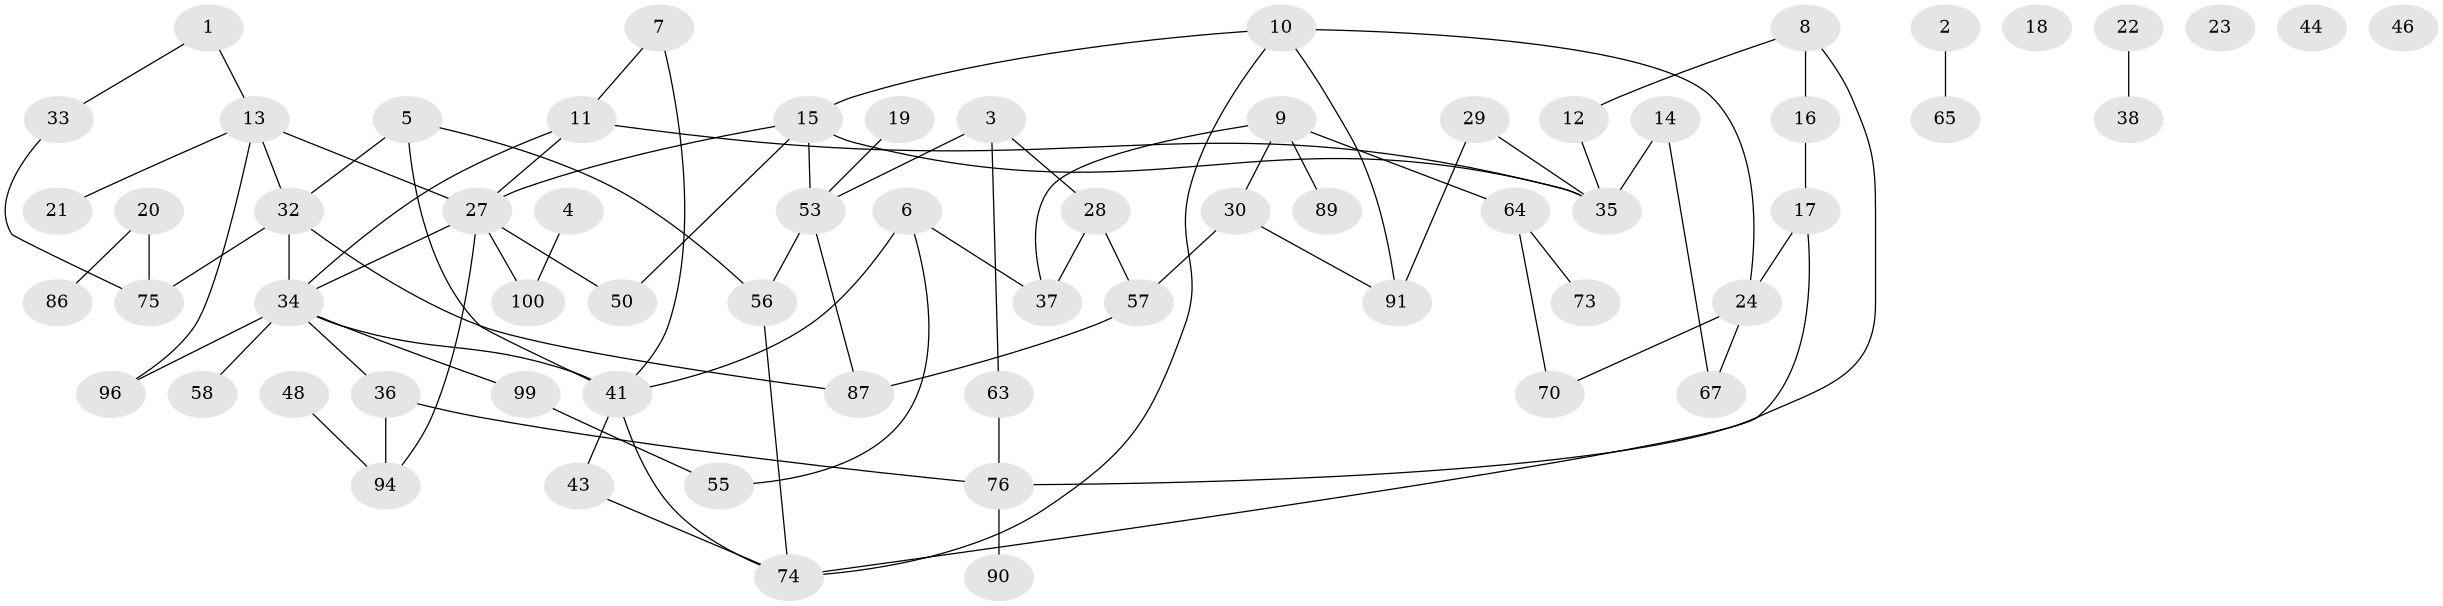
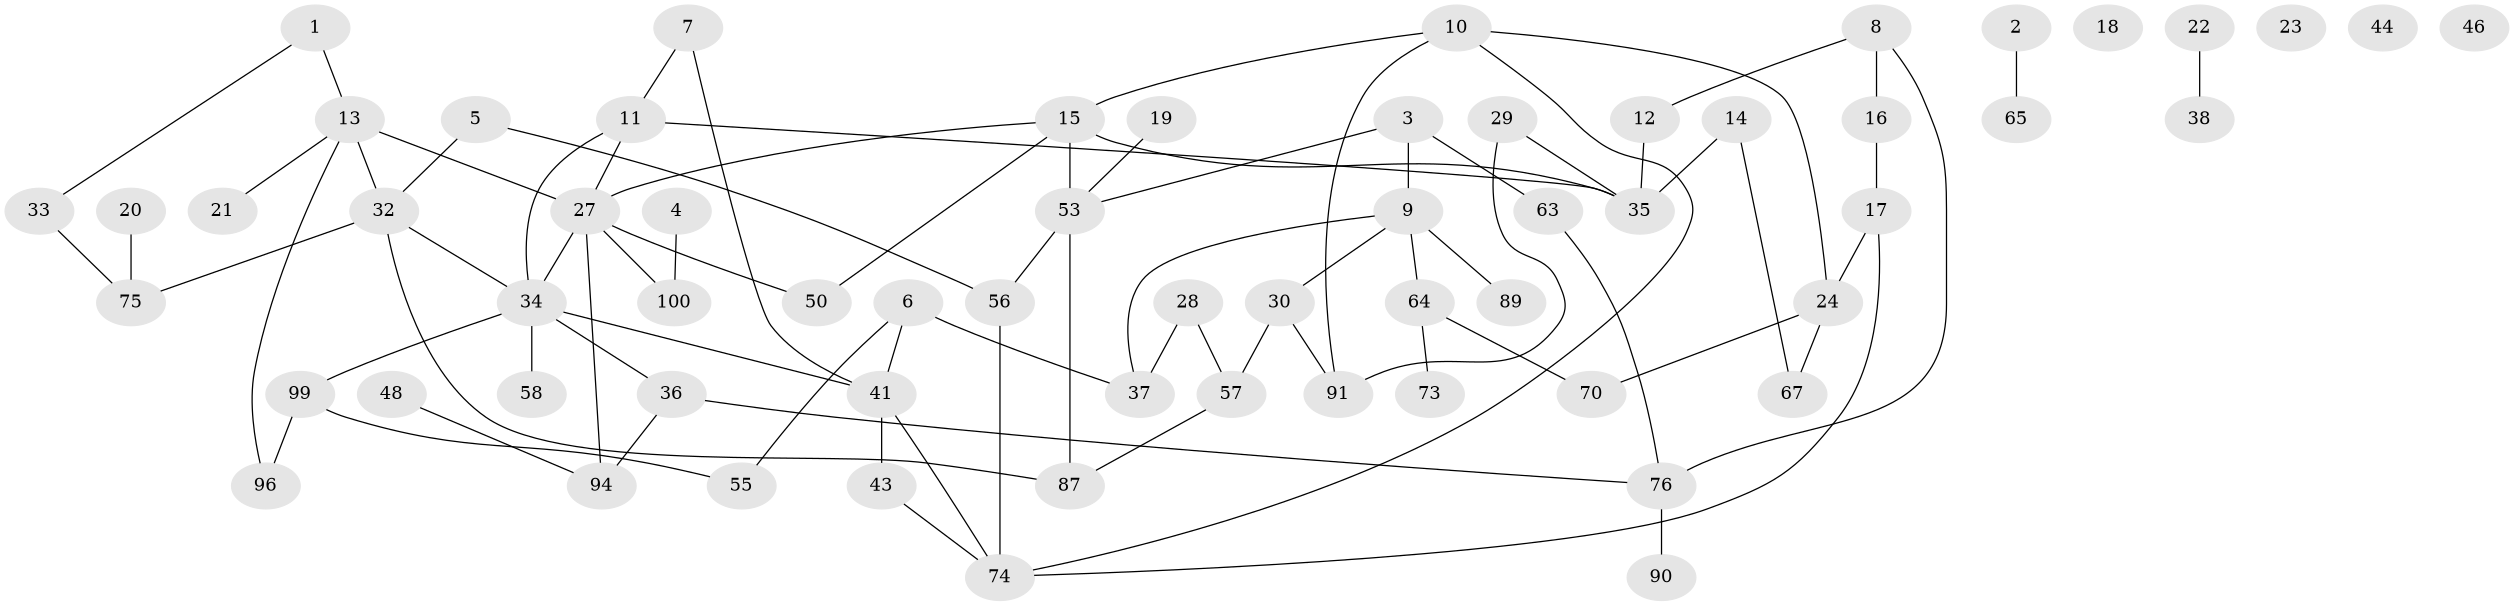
(1041, 163) -> (1408, 155)
(456, 296) -> none
(58, 303) -> none
(200, 349) -> (283, 440)
